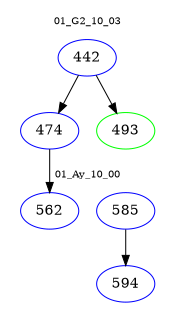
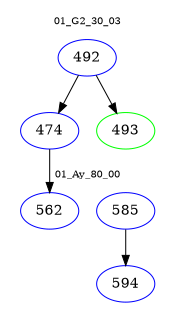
(88, 22) -> (88, 22)
(87, 58) -> (87, 58)
(88, 175) -> (88, 175)
